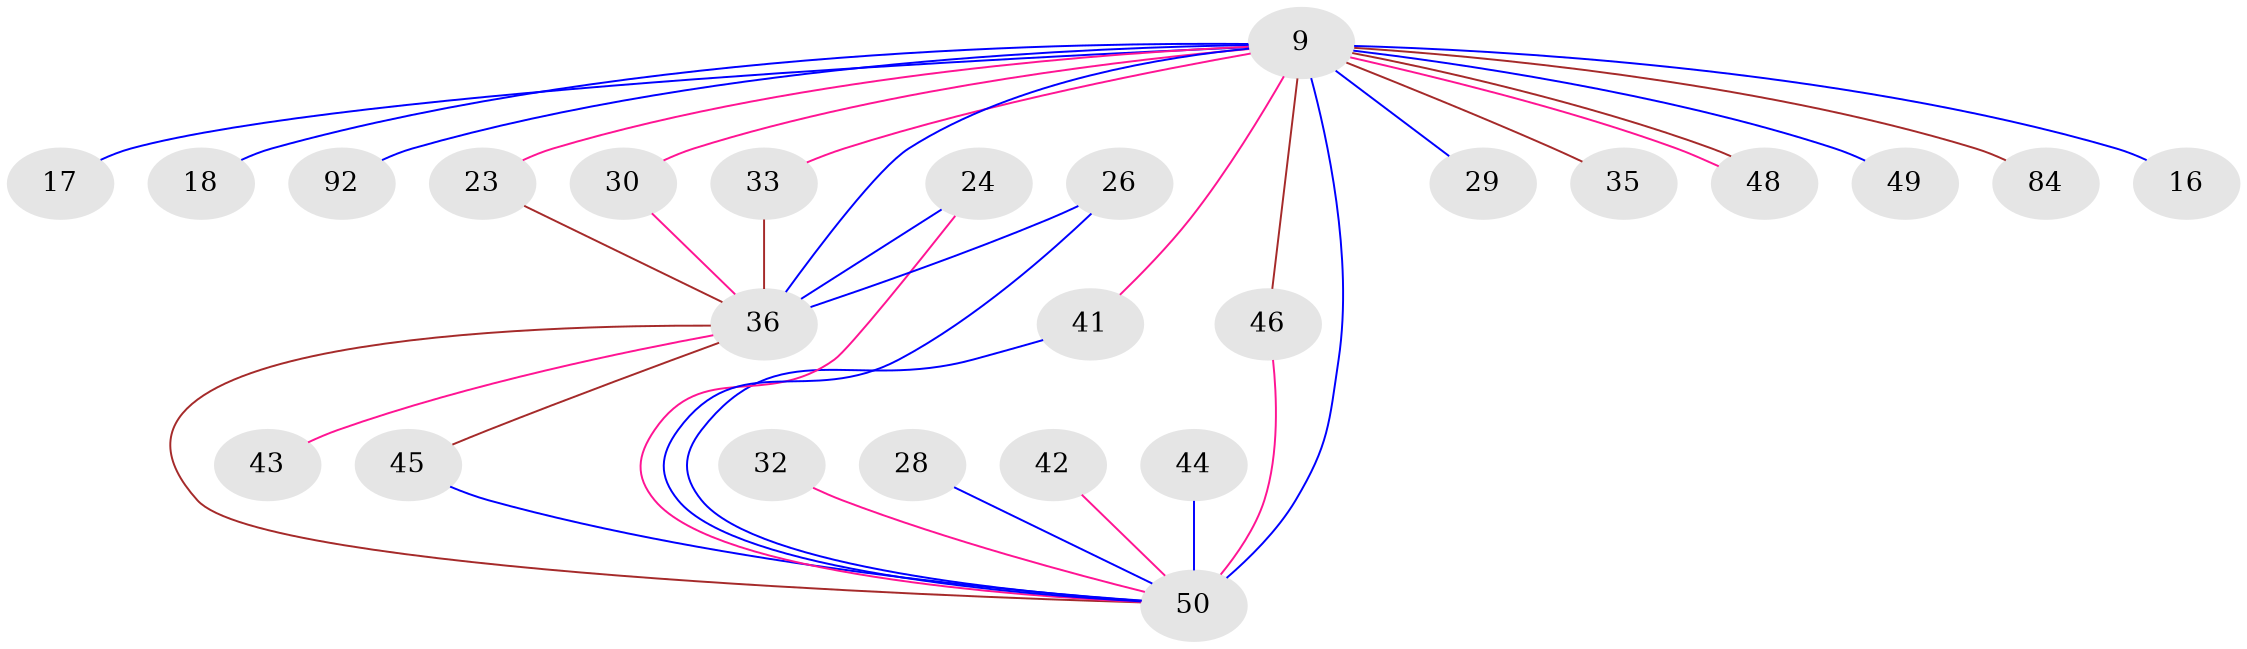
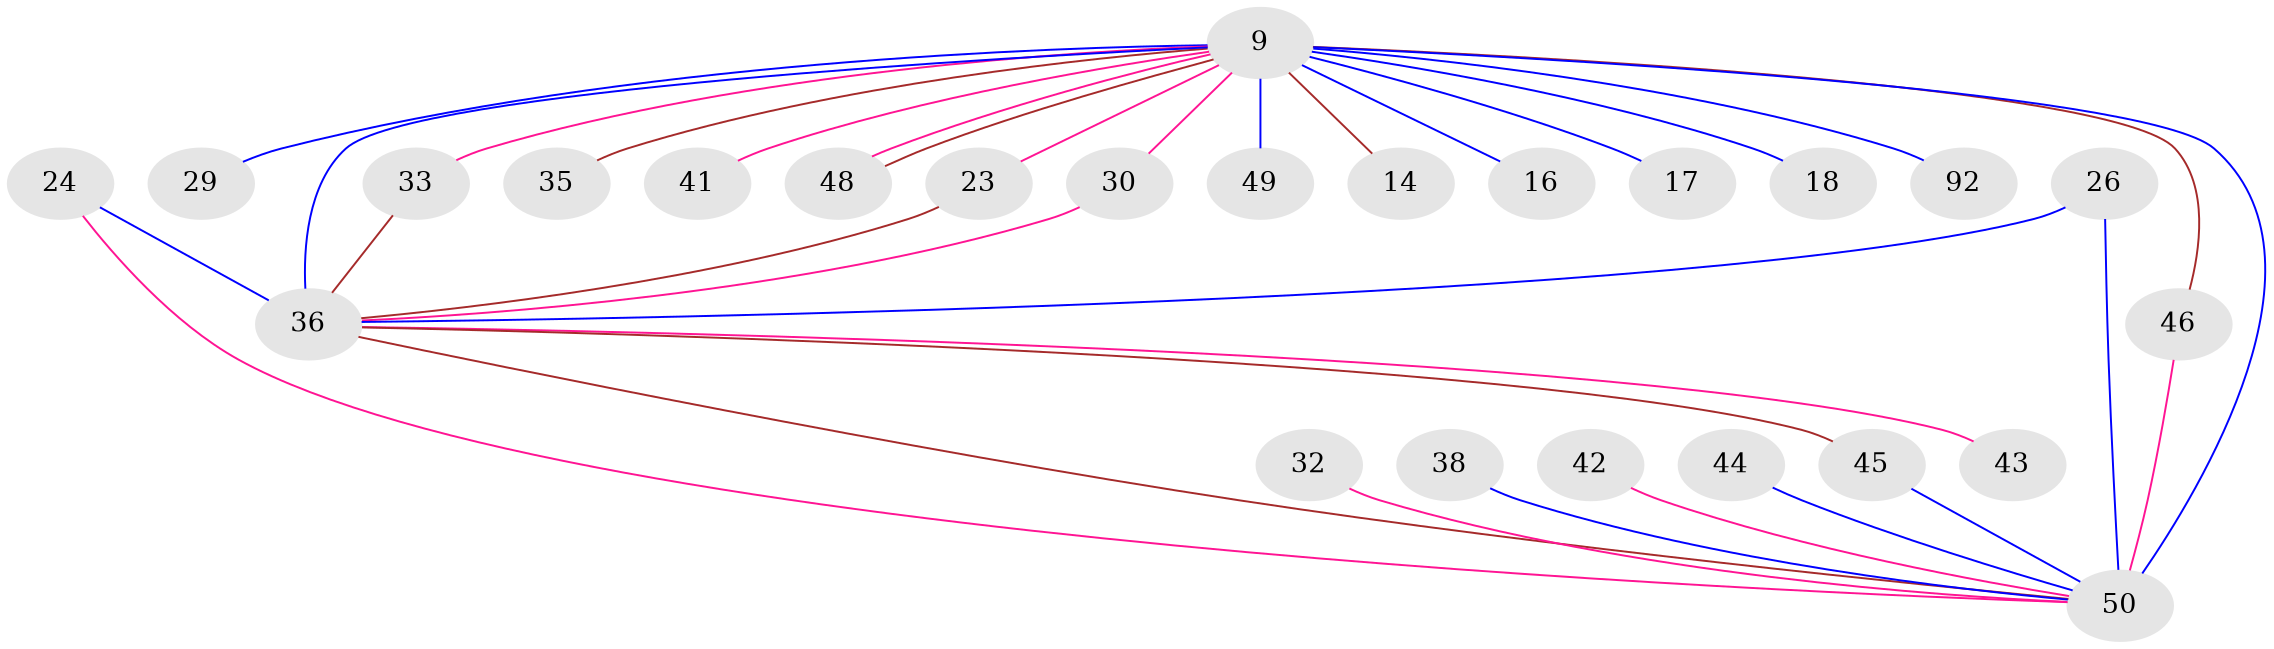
(2046, 184) -> (1401, 184)
(913, 465) -> (1450, 465)
(708, 505) -> none
